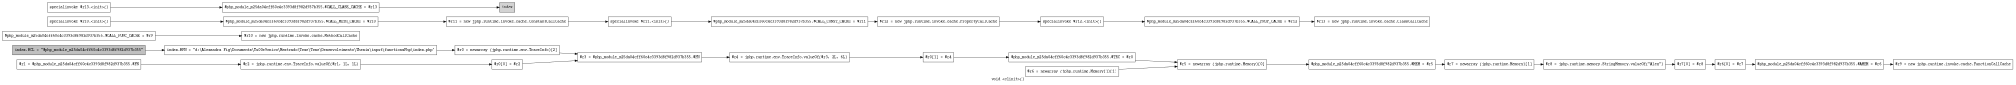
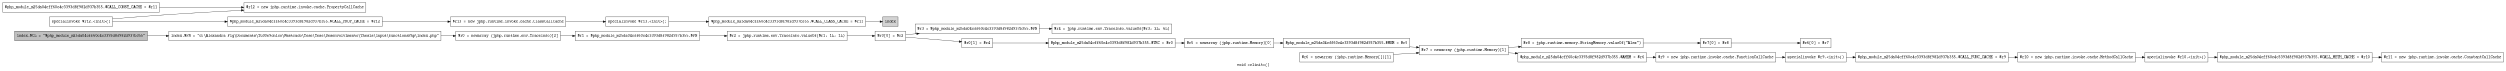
none -> (584, 22)
(640, 22) -> none
(1019, 22) -> (177, 14)
(567, 53) -> (566, 36)
(885, 57) -> (932, 39)
none -> (1816, 57)
none -> (2139, 57)
(1749, 64) -> (1512, 53)
(1147, 68) -> (1405, 54)
